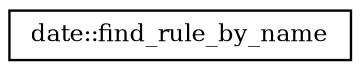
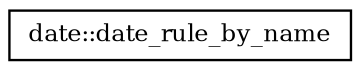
(180, 35) -> (180, 35)
